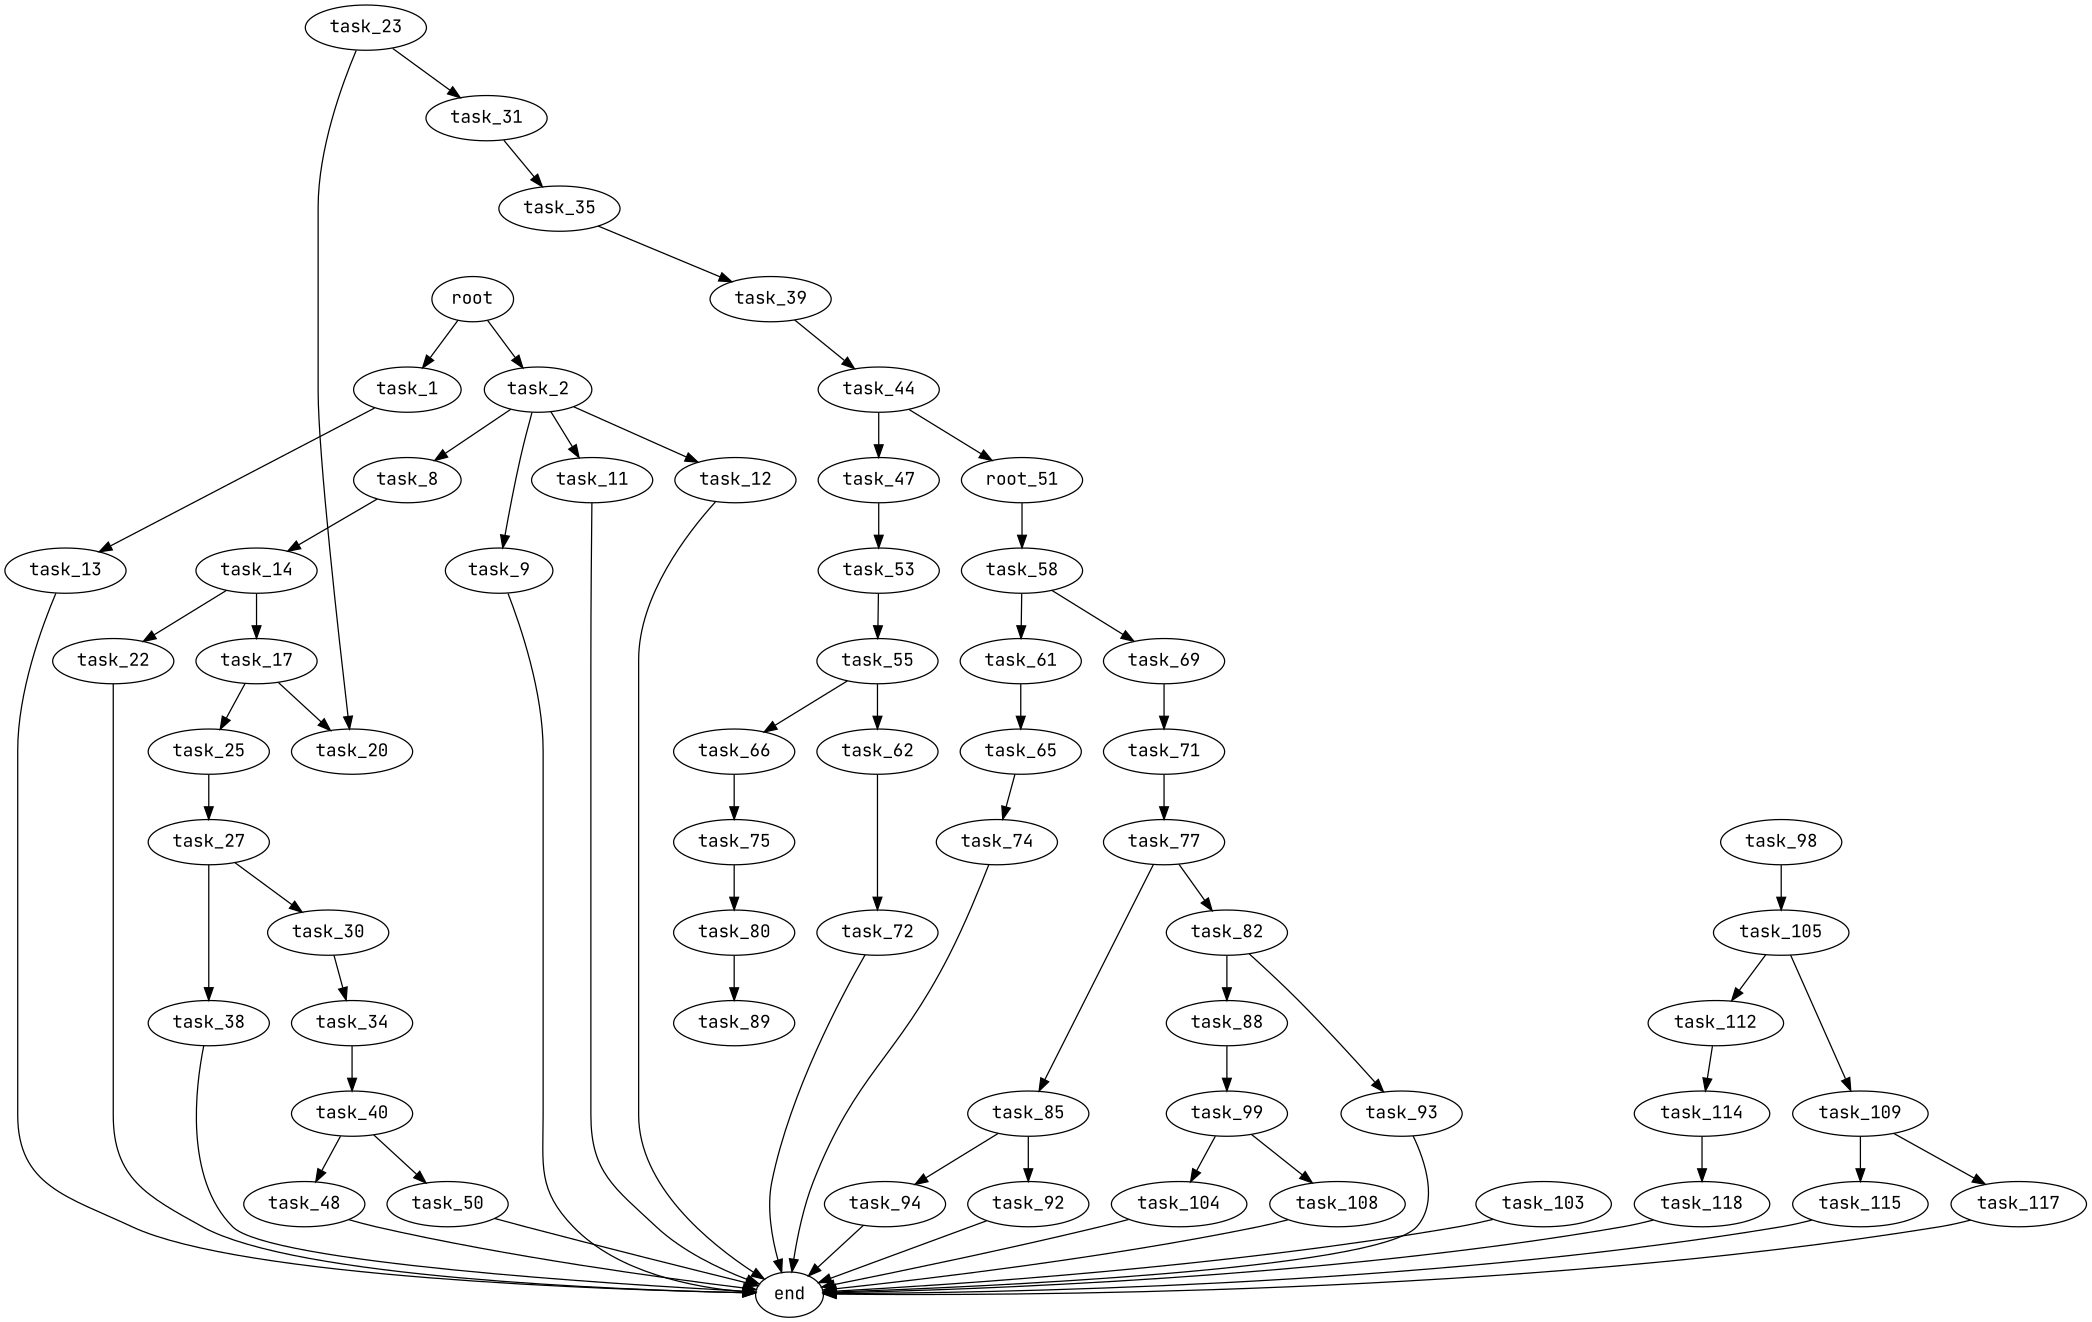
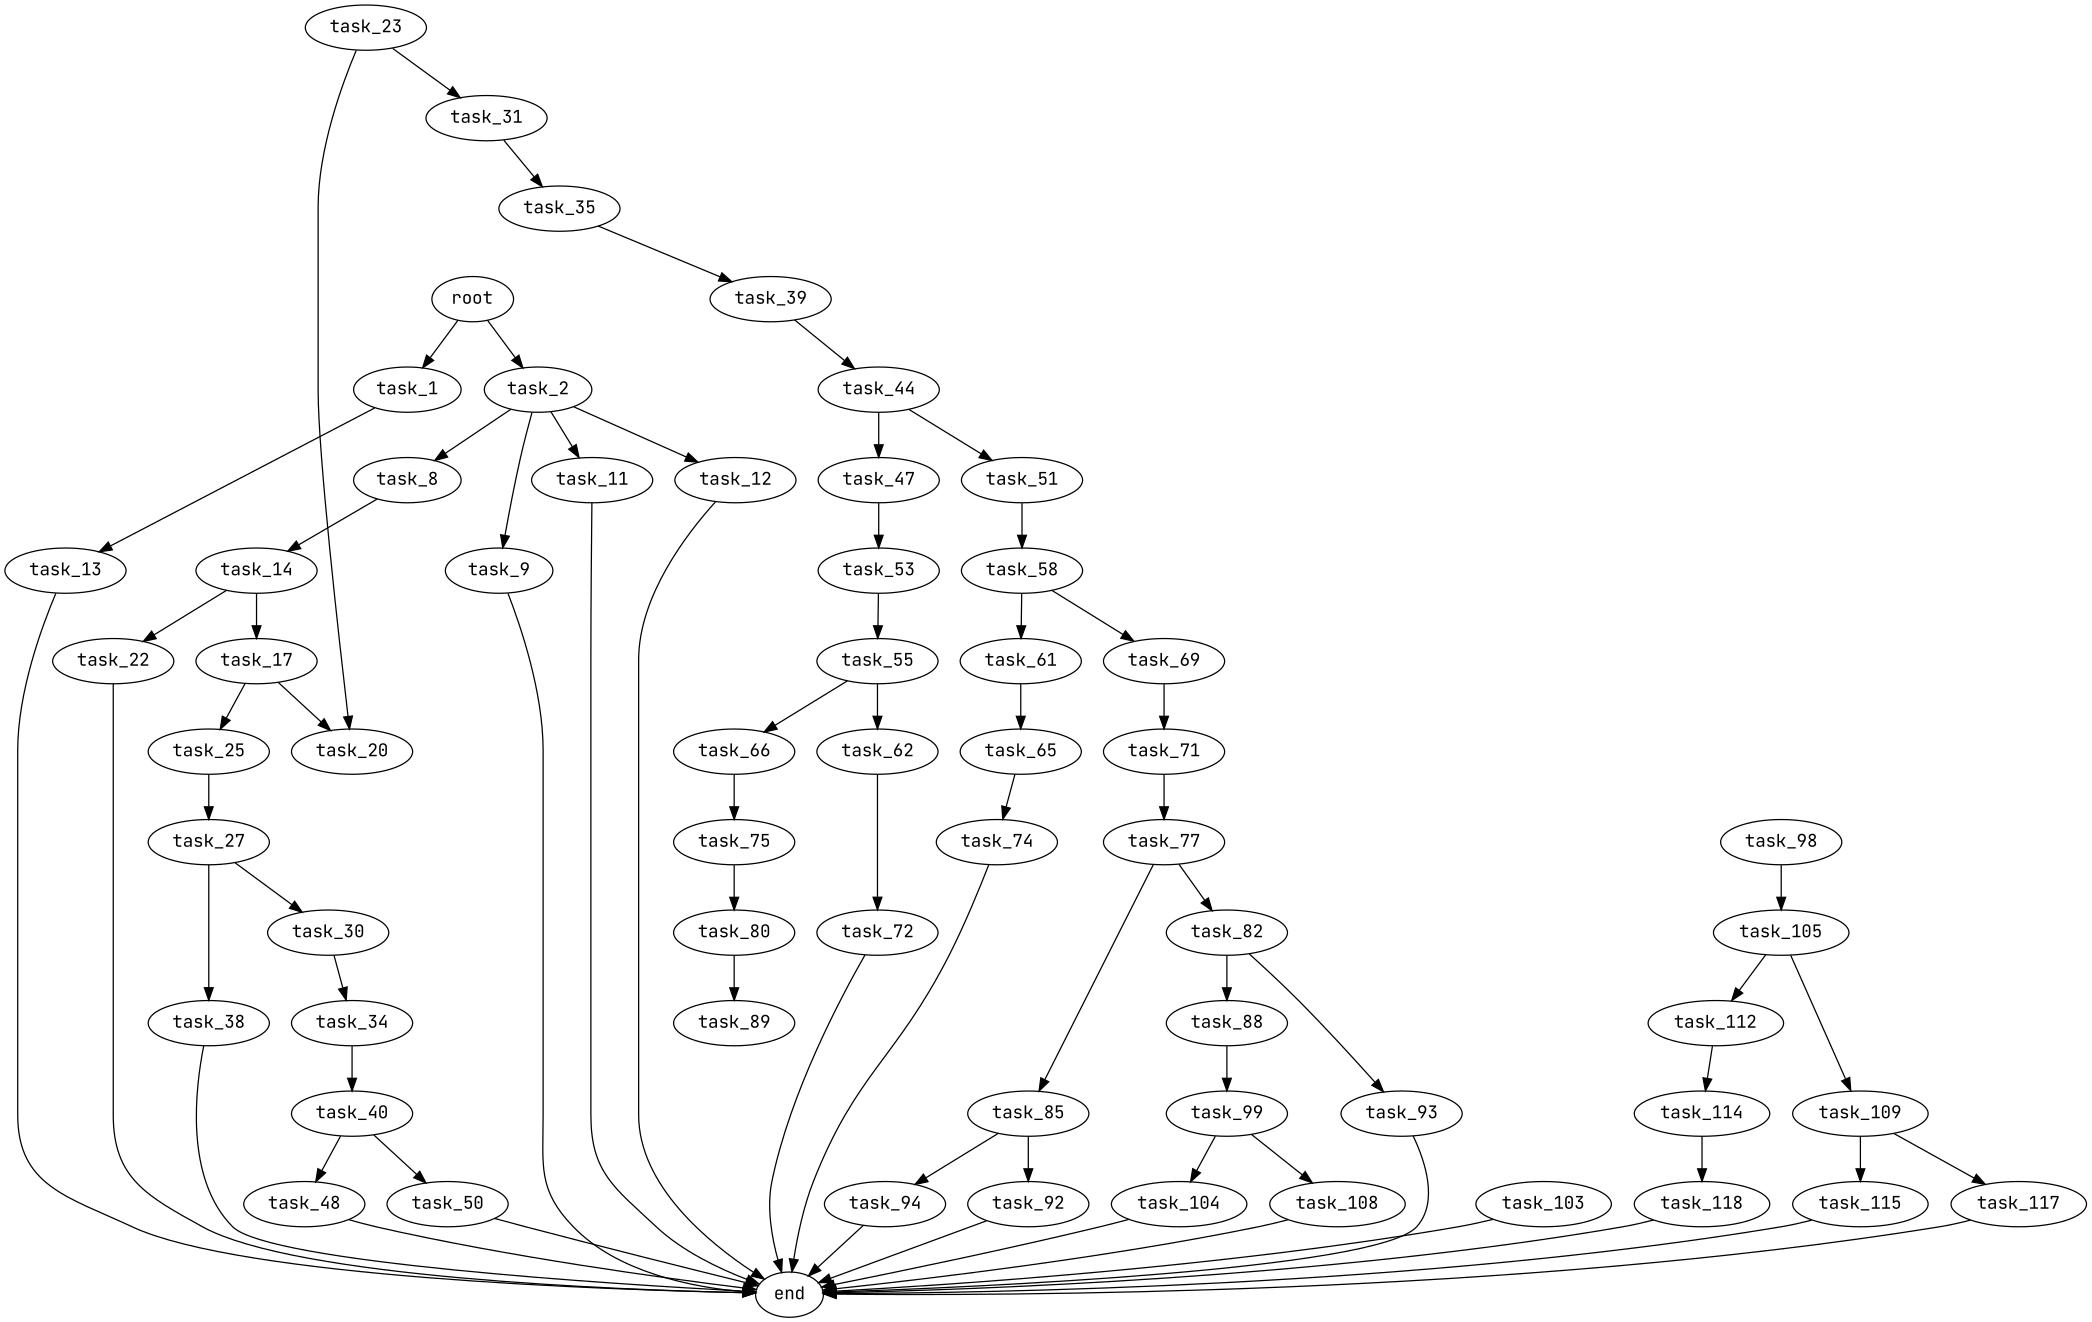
(1022, 480) -> (1022, 480)
